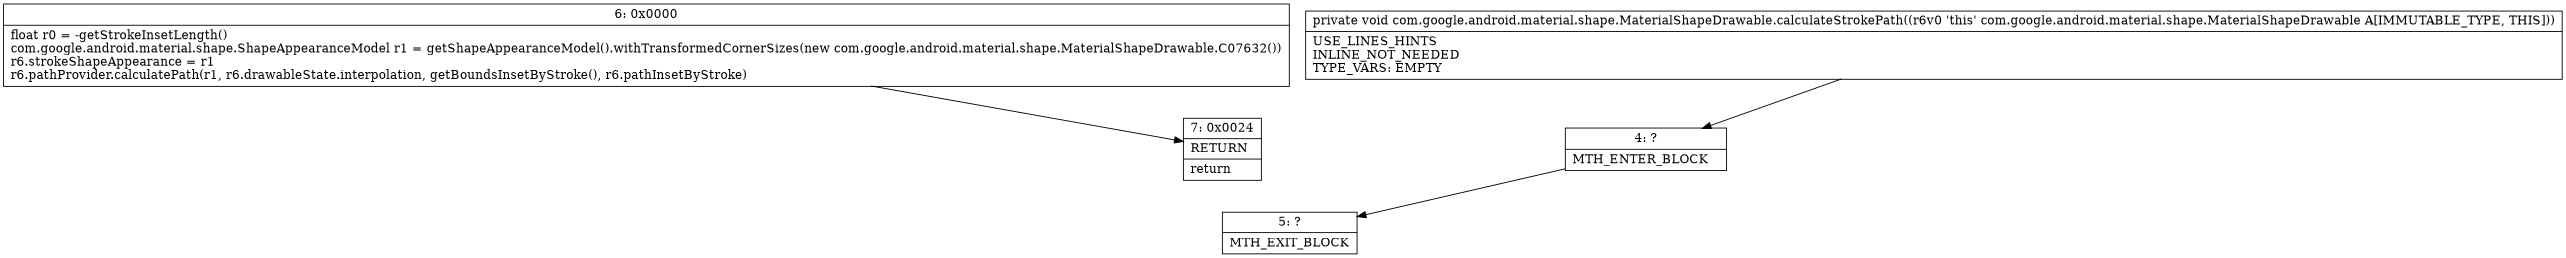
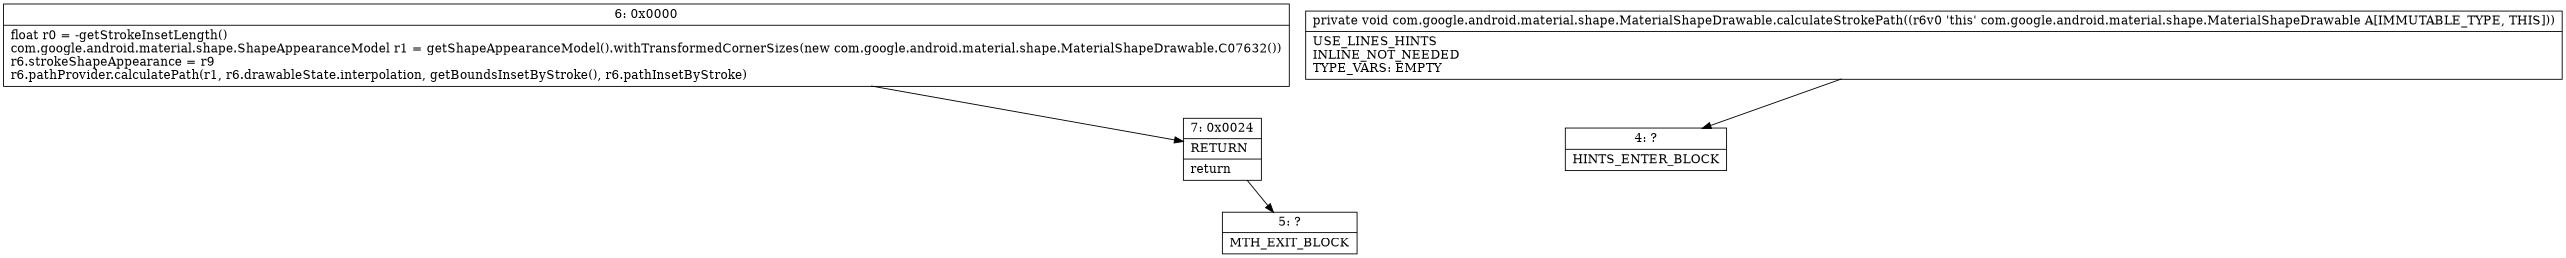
(113, 62) -> (113, 62)
(1641, 160) -> (1646, 160)
(1466, 192) -> (1257, 193)
